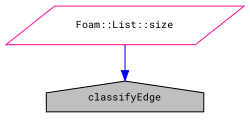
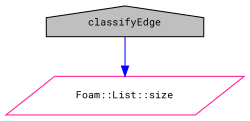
(125, 58) -> (125, 51)
